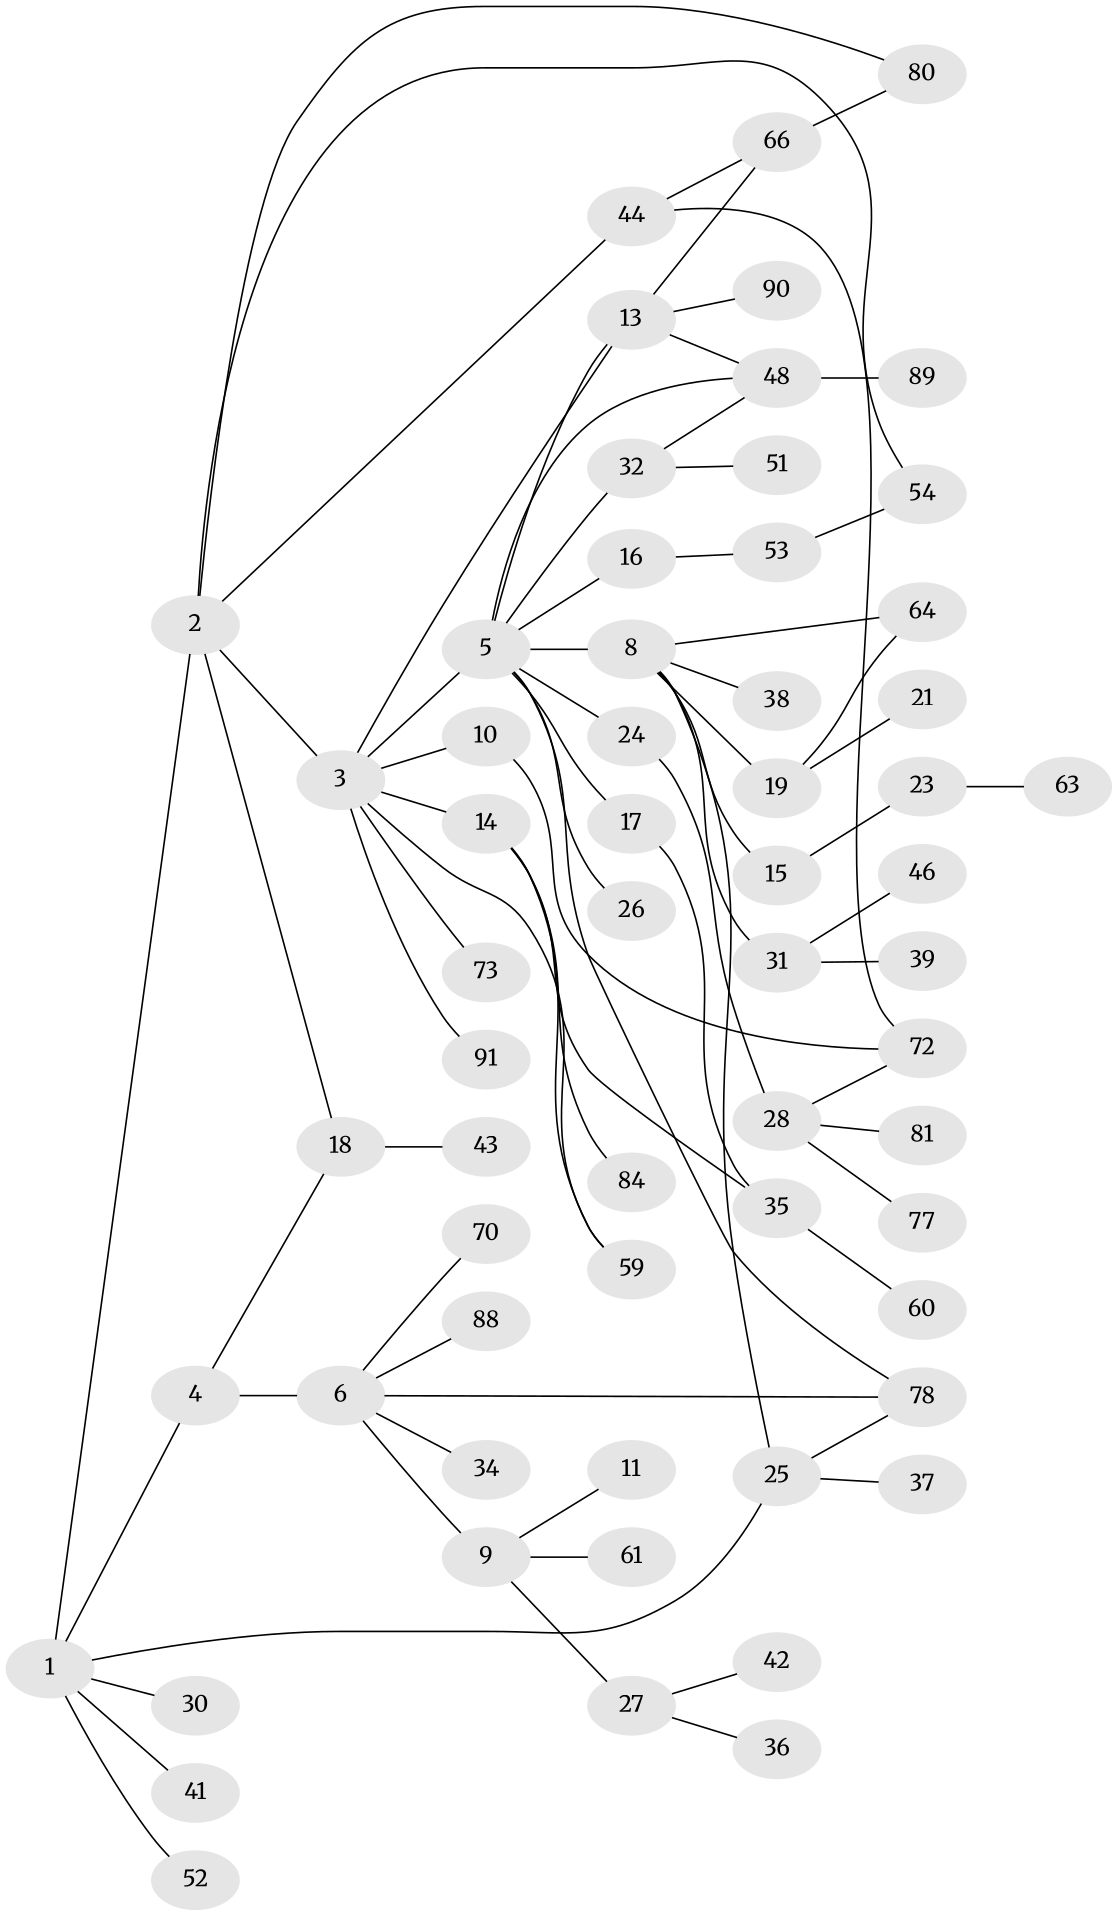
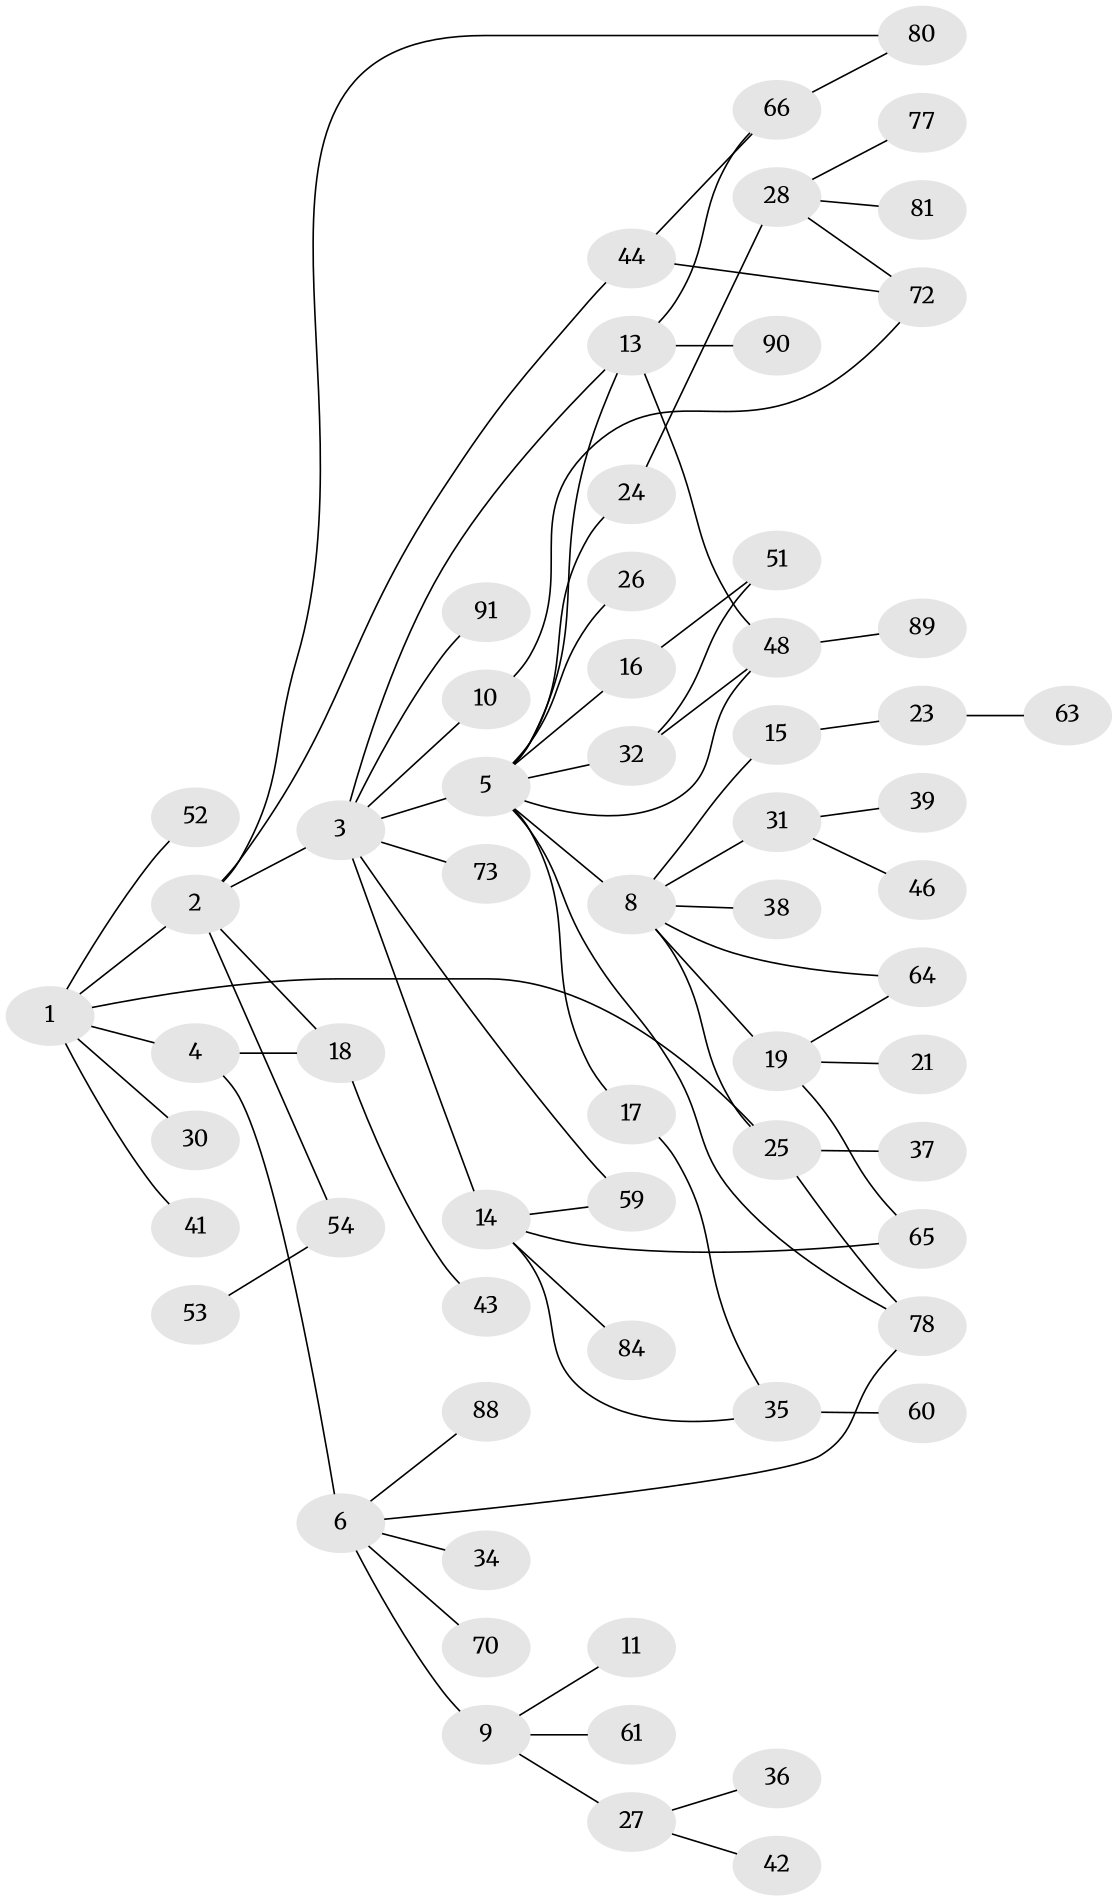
(705, 556) -> (704, 615)
none -> (922, 1239)
